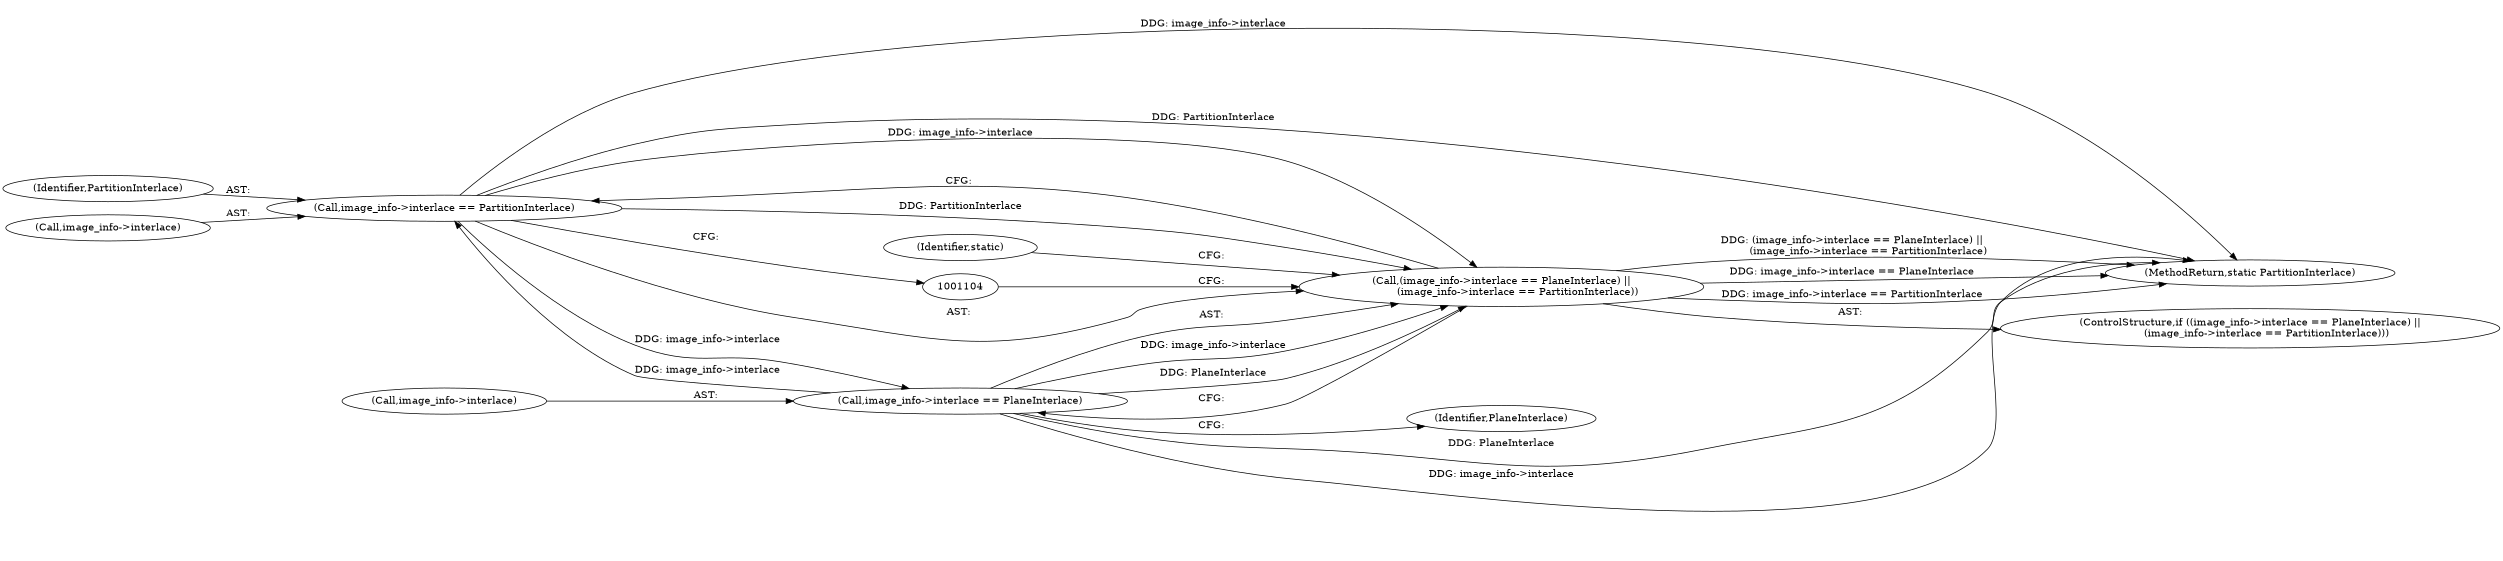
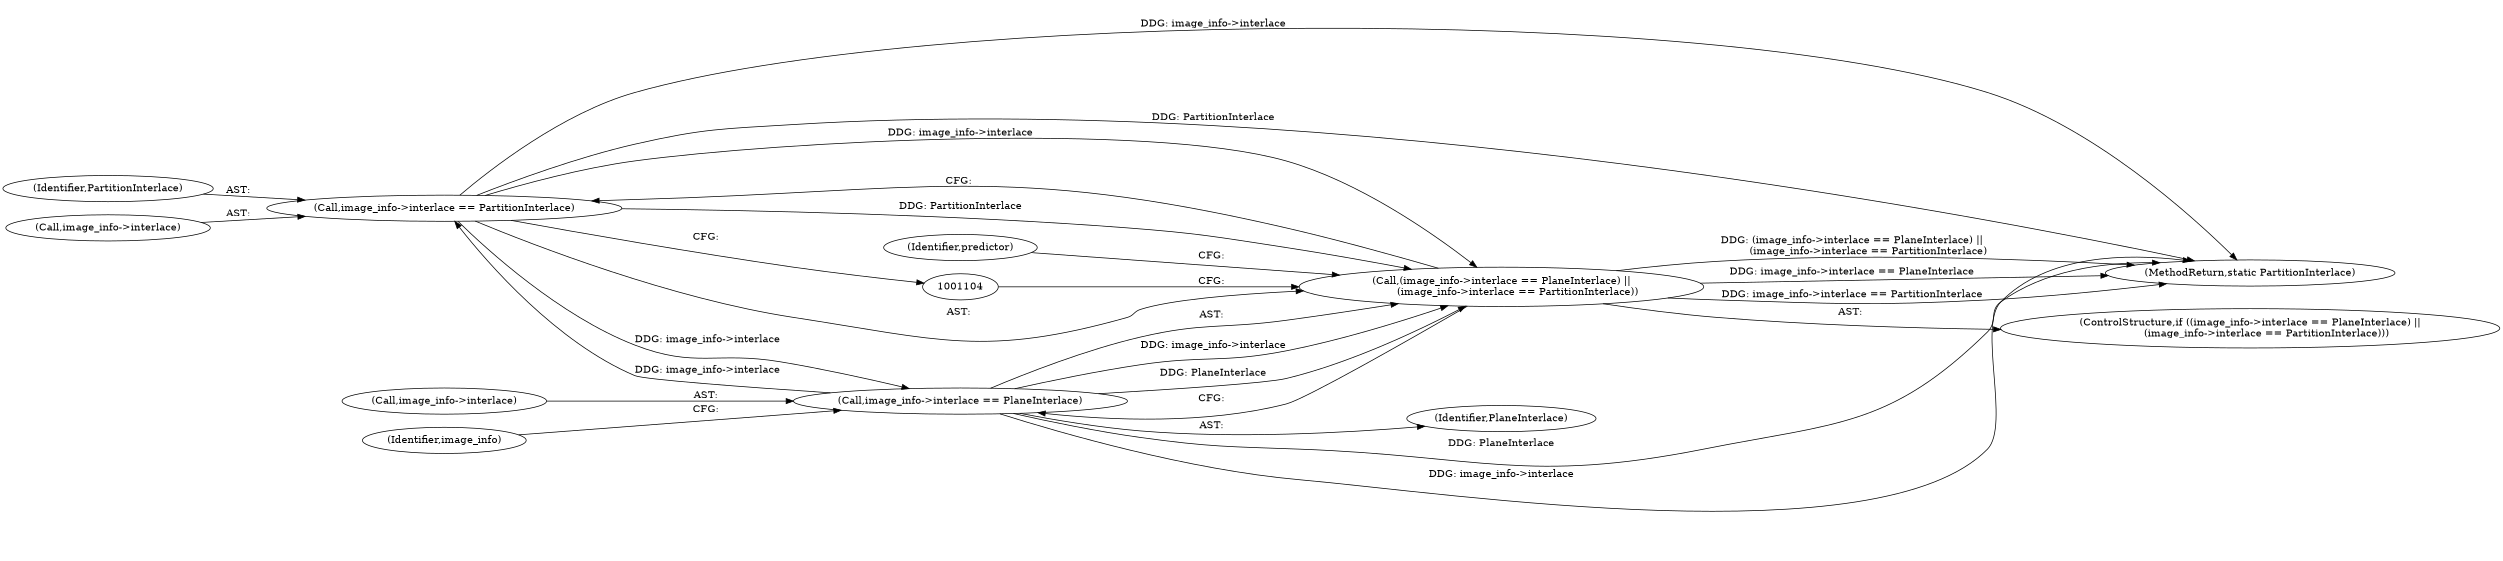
(960, 248) -> (960, 248)
(1213, 425) -> (1213, 425)
none -> (444, 440)
